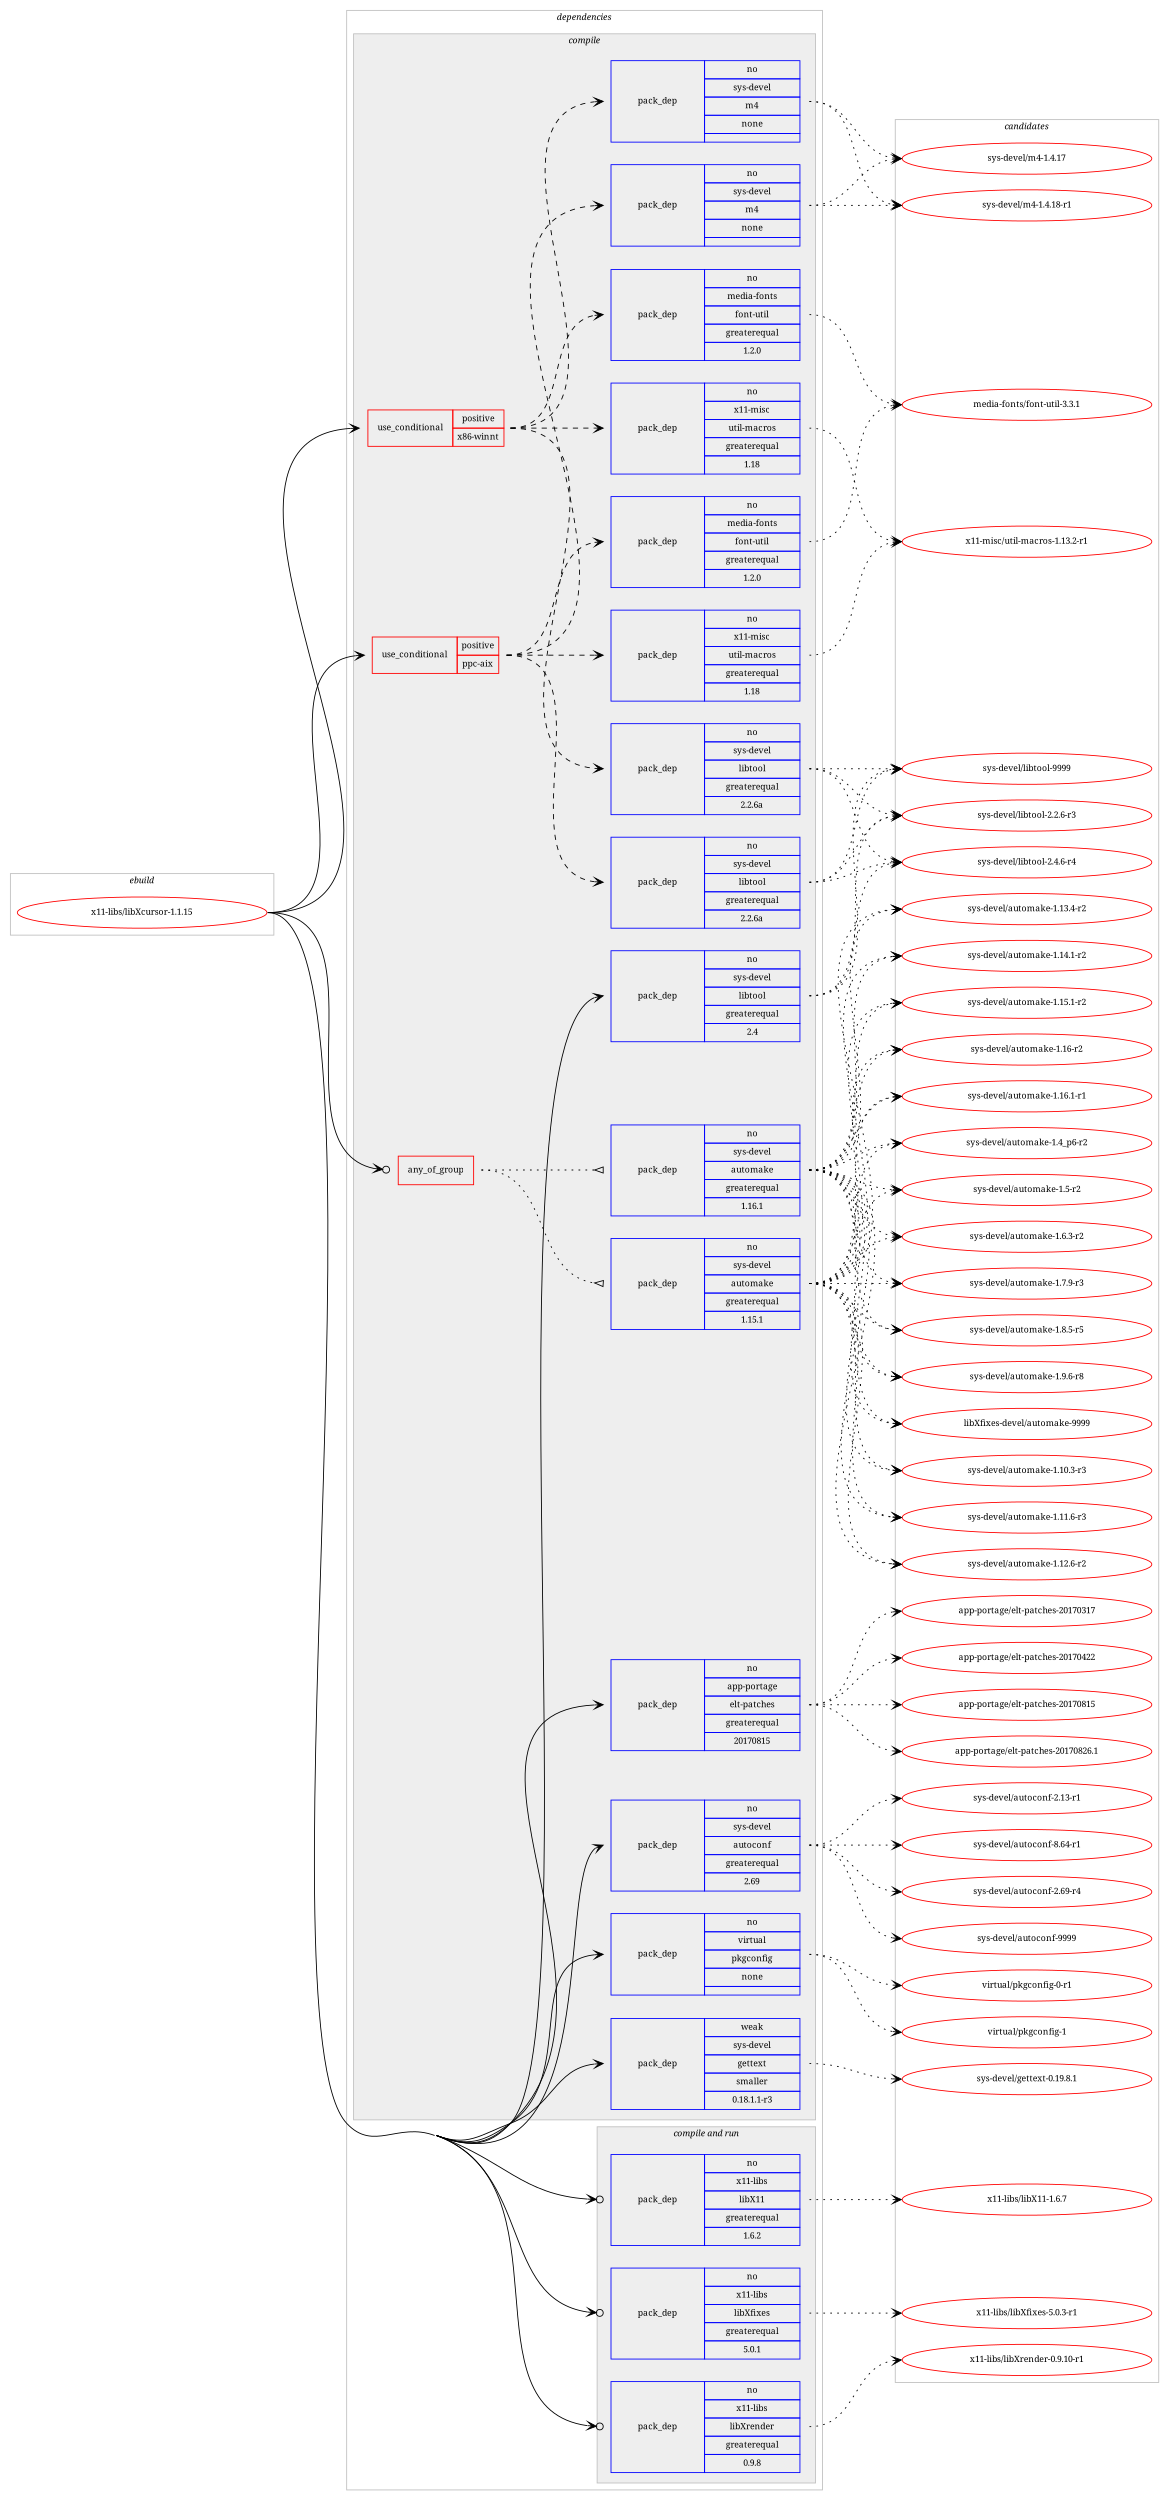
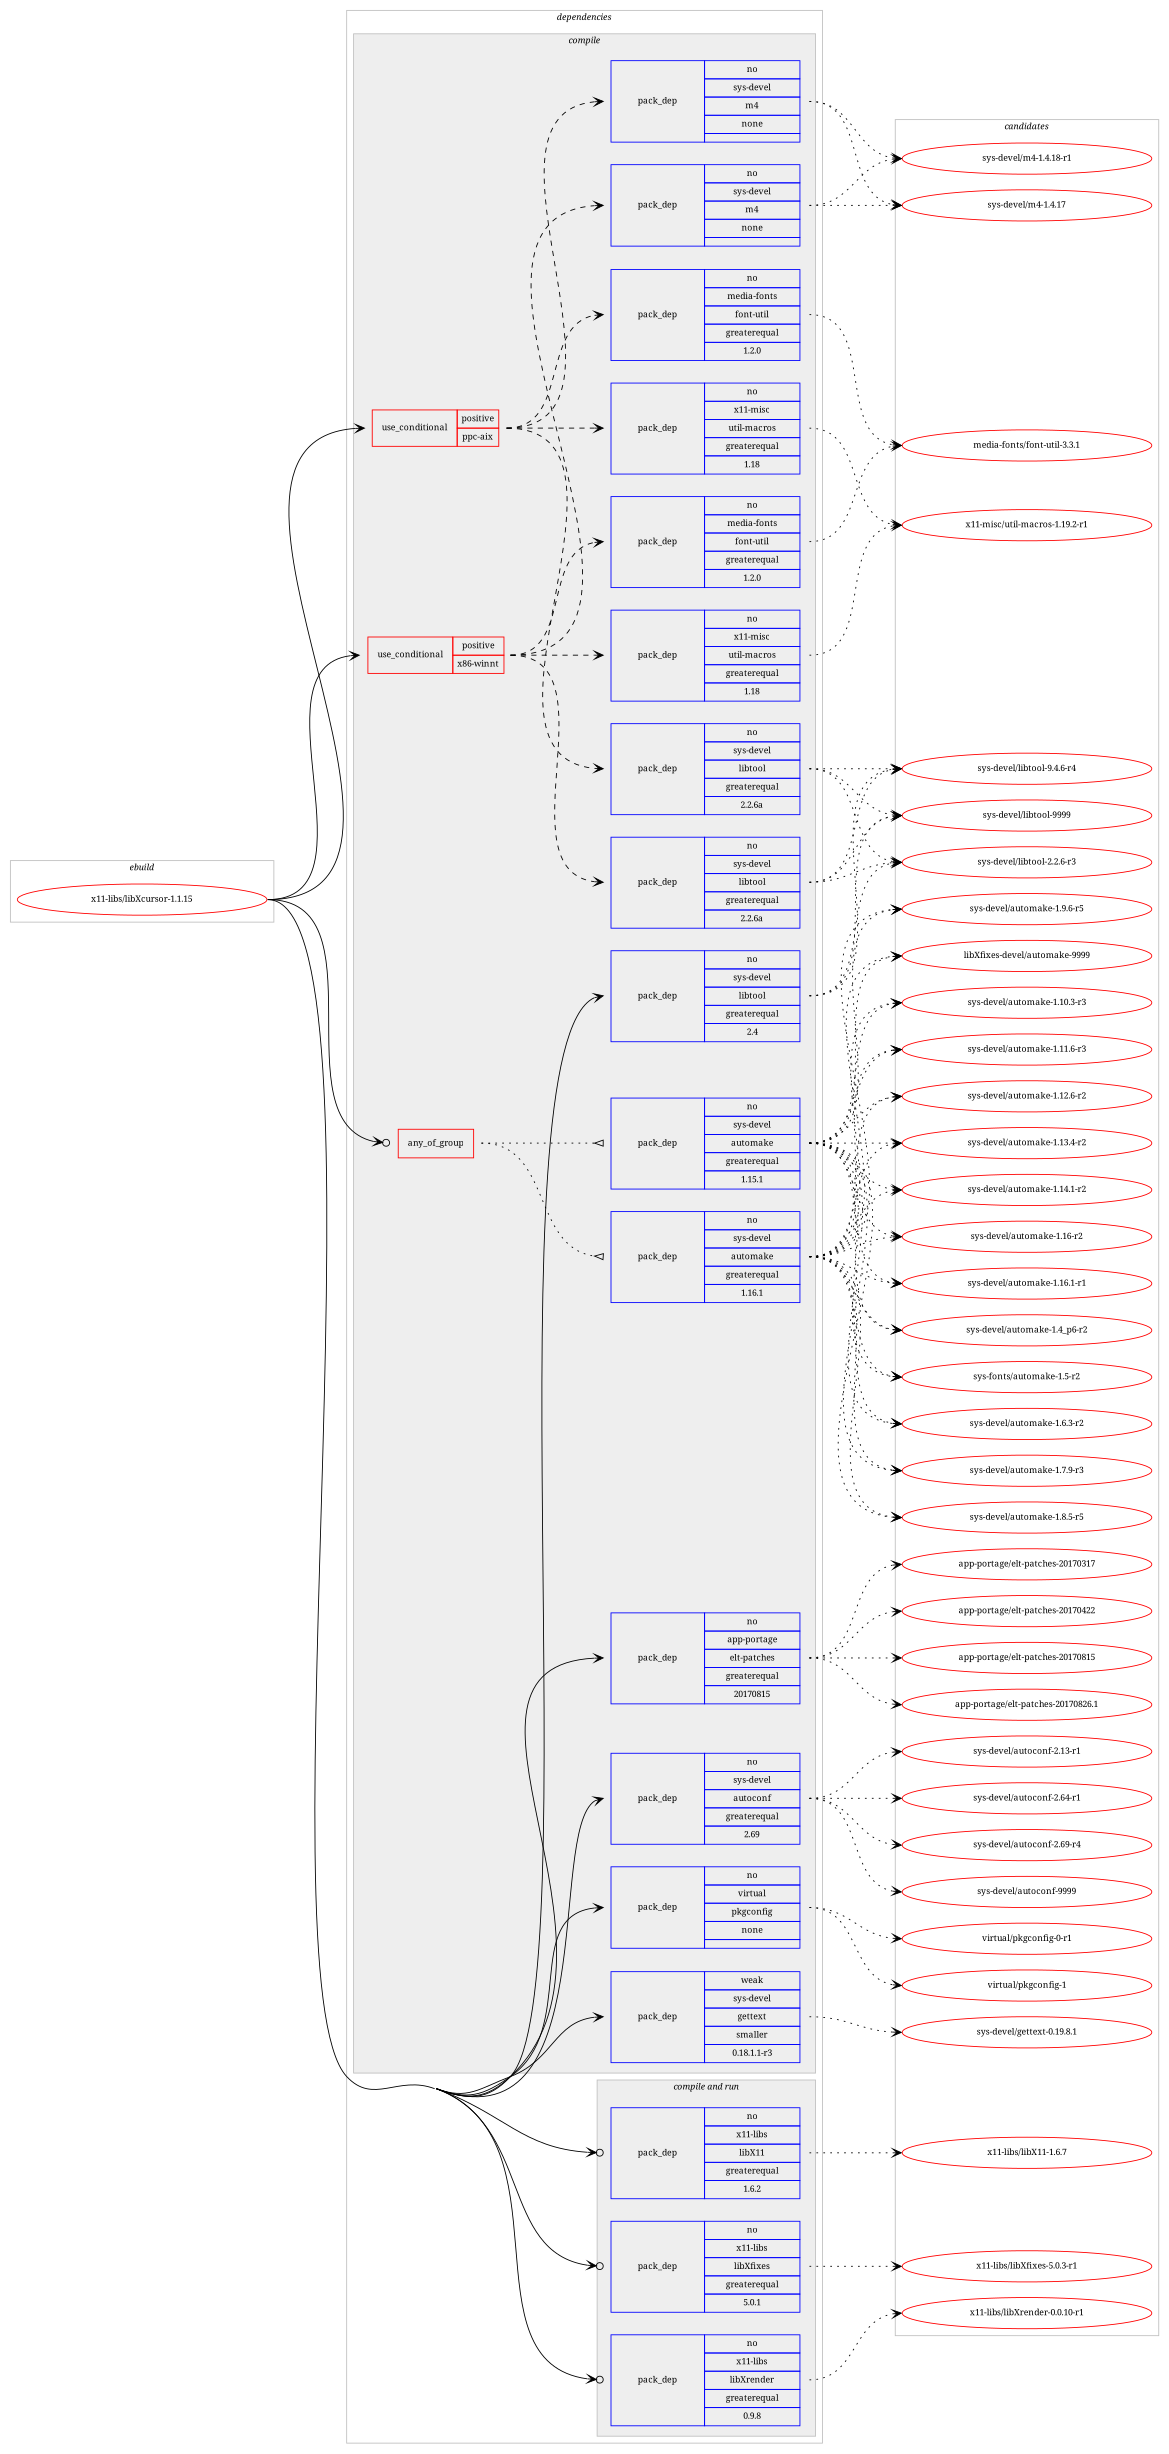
(1027, 542) -> (1027, 525)
(1027, 862) -> (1027, 769)
(1027, 1003) -> none
(1027, 1190) -> (1027, 1377)
(1027, 1377) -> (1027, 909)
(1027, 1845) -> (1027, 1798)
(1027, 2360) -> (1027, 2313)
